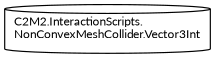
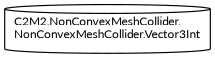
(108, 29) -> (108, 29)
